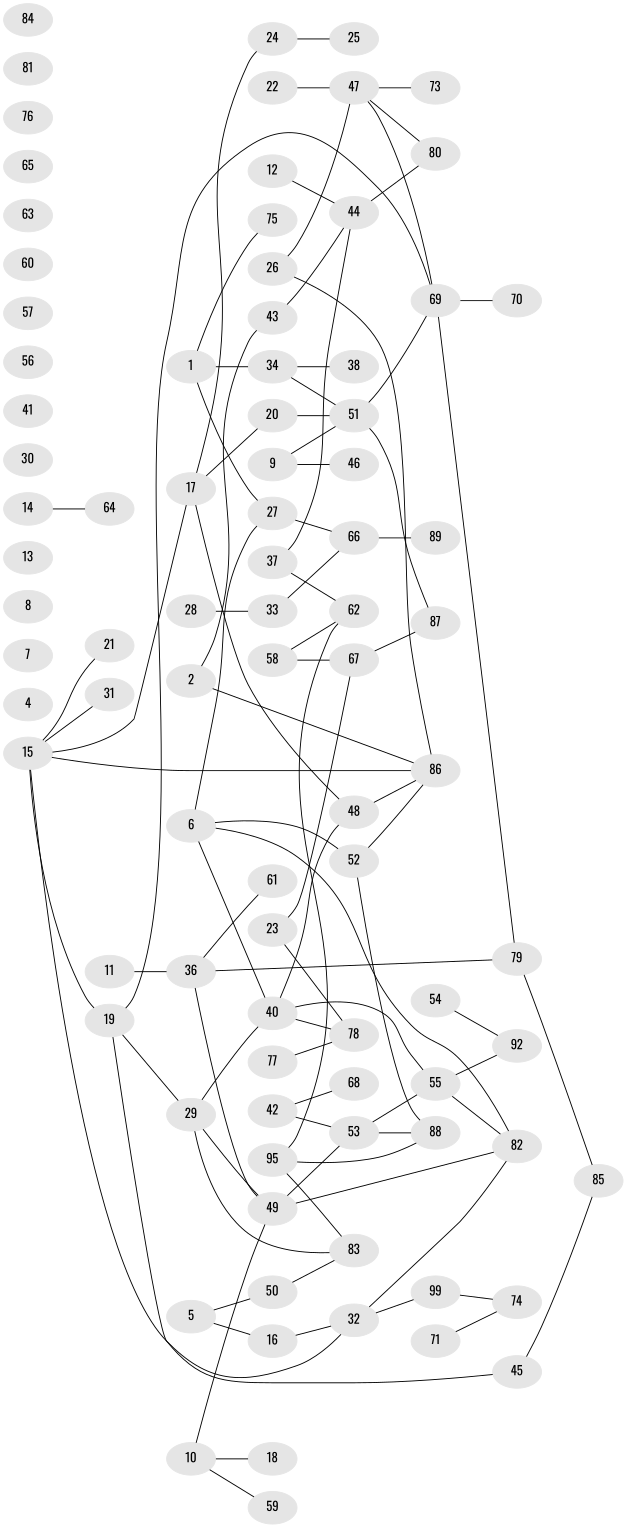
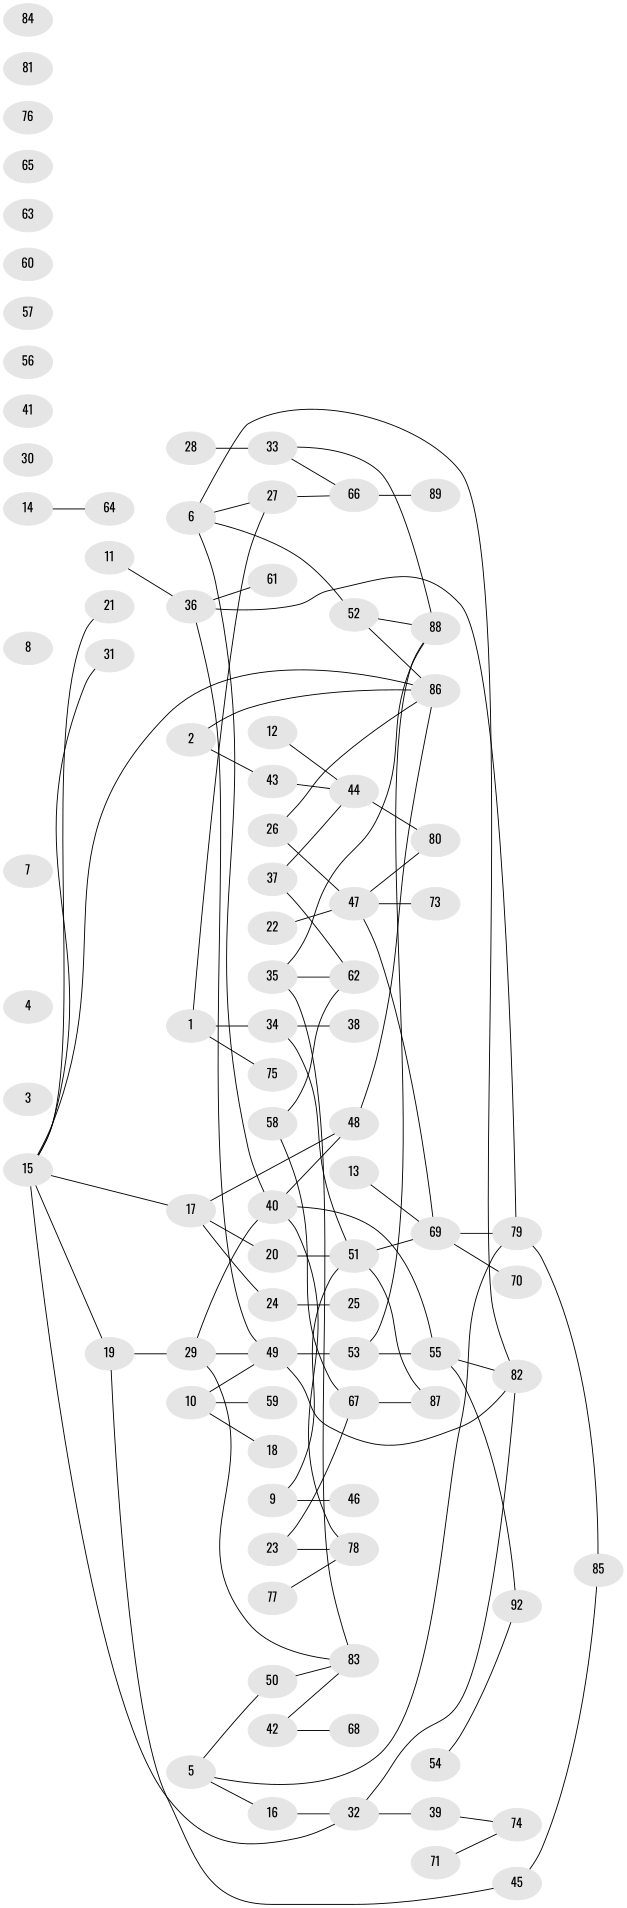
(158, 436) -> (395, 1203)
none -> (398, 504)
none -> (28, 1099)
(313, 1122) -> (313, 1696)
(273, 1160) -> (273, 977)
(436, 1292) -> (436, 1814)
none -> (436, 1588)
